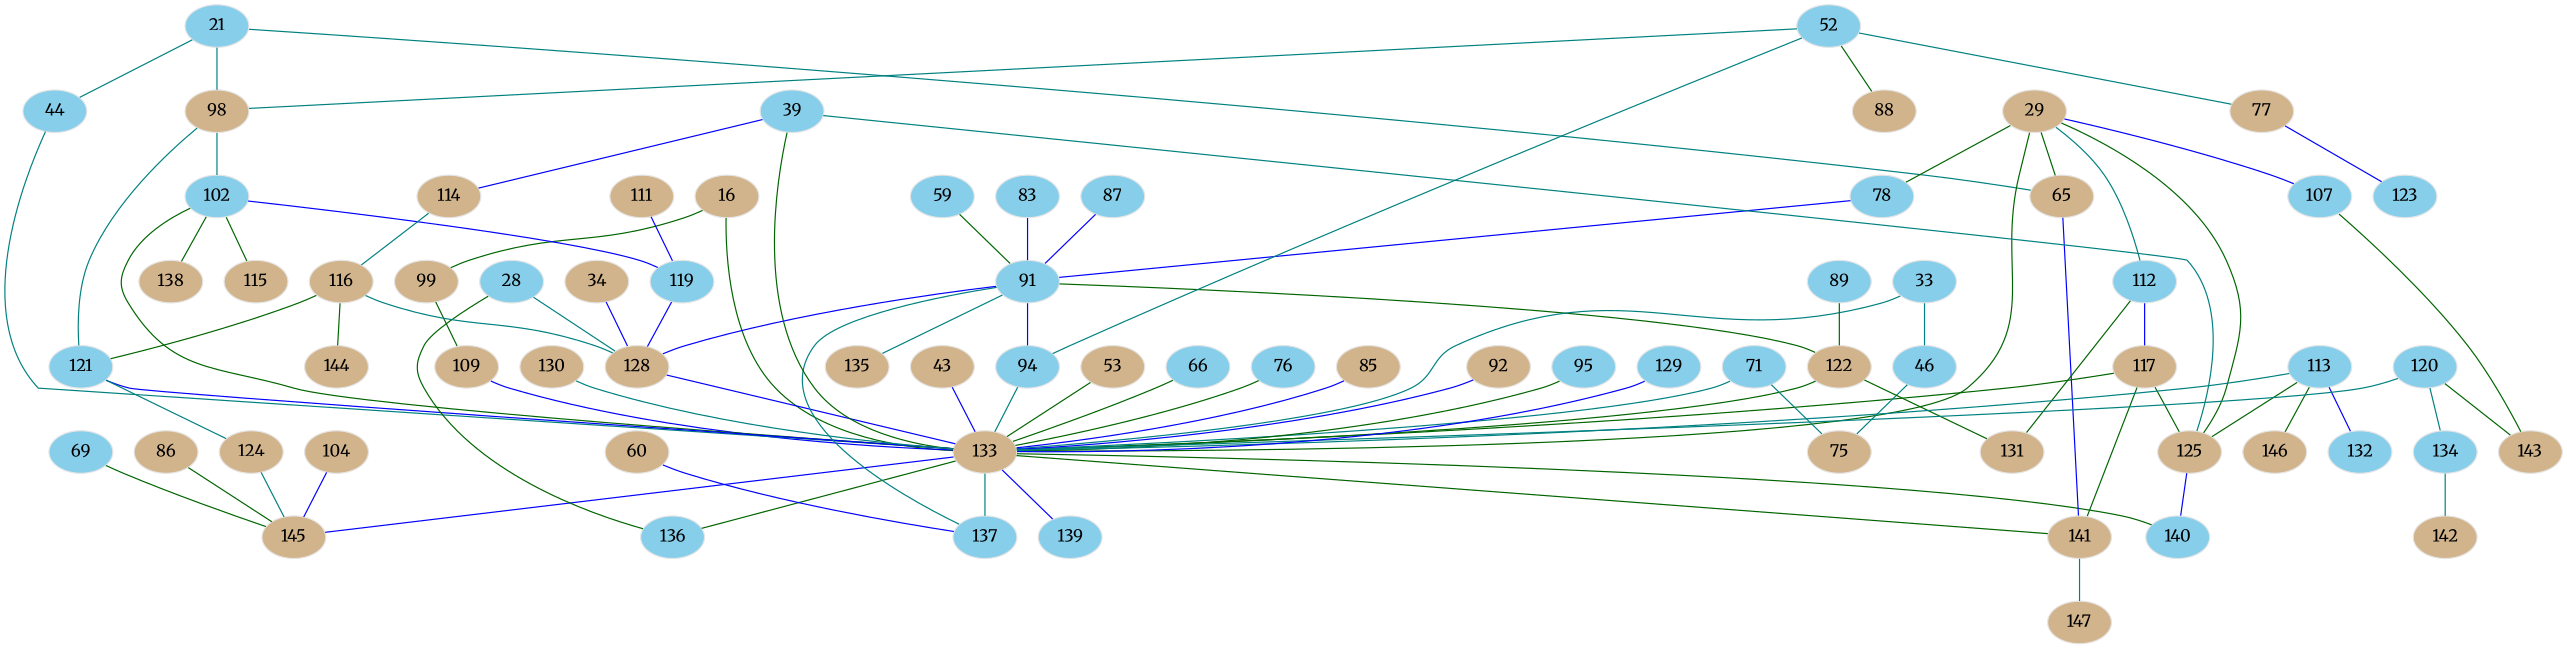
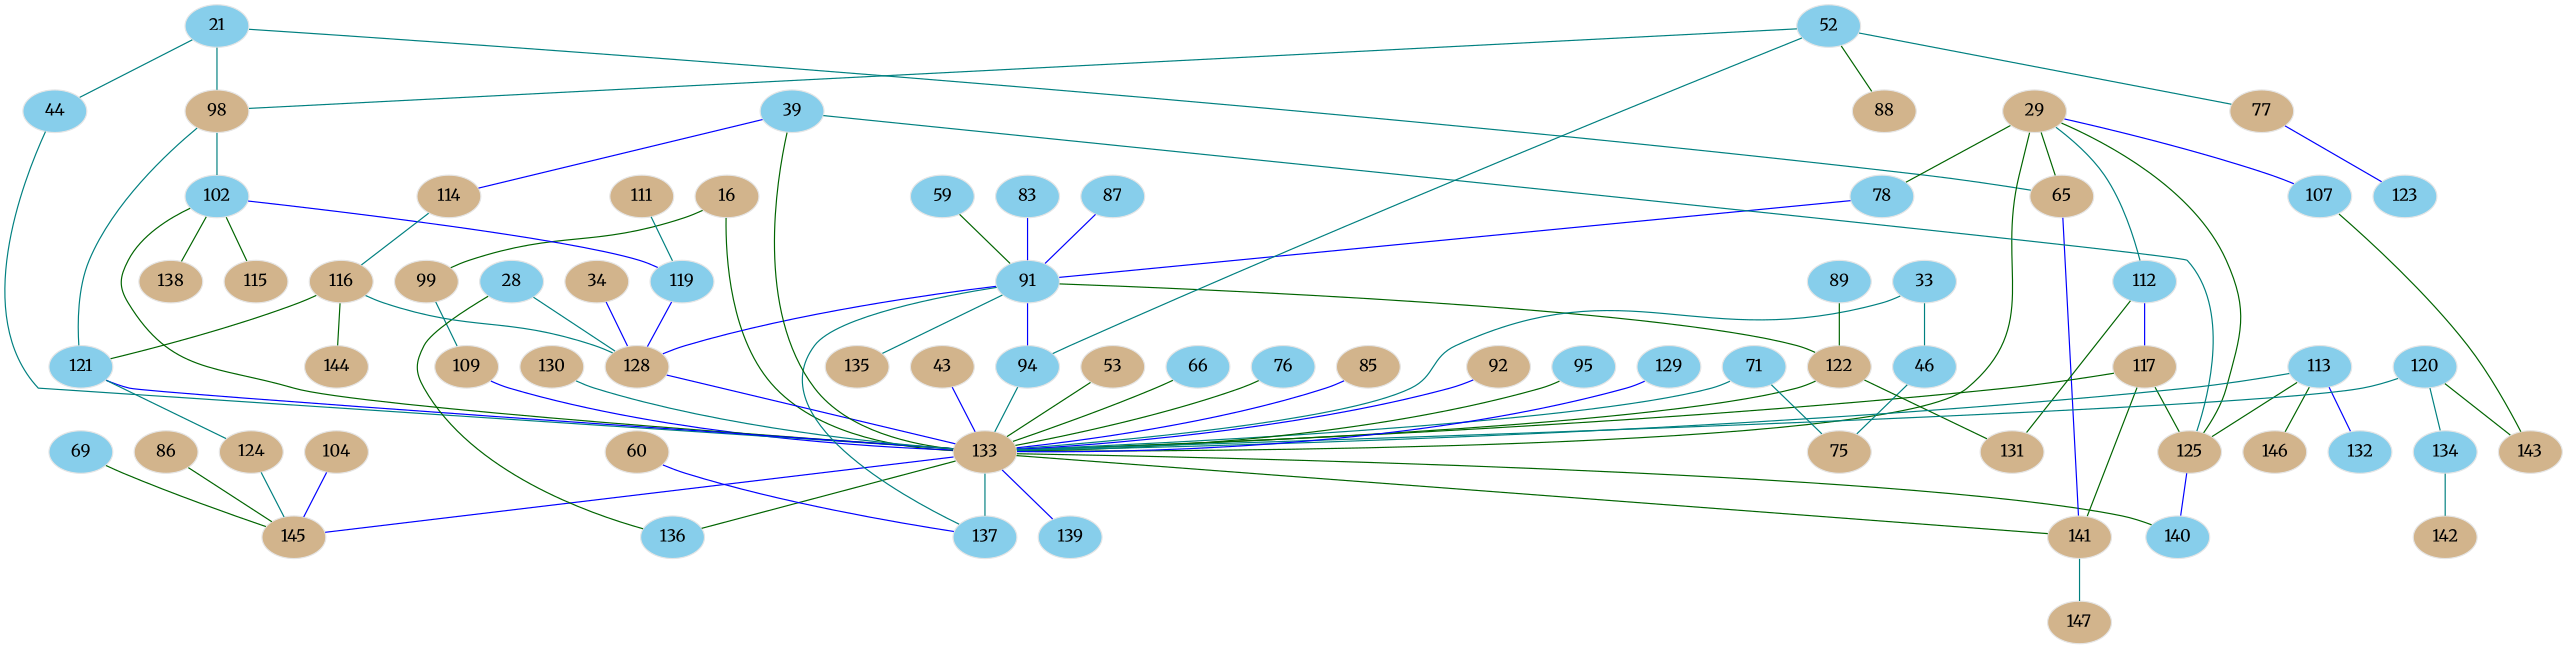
(662, 239) -> (662, 239)
(450, 331) -> (450, 331)
